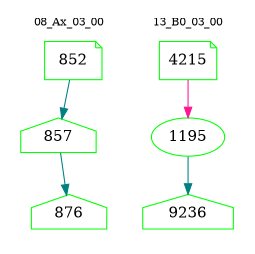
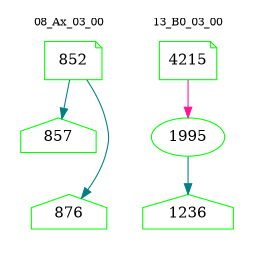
(188, 137) -> (188, 137)
(63, 169) -> (108, 135)
(188, 214) -> (188, 214)
